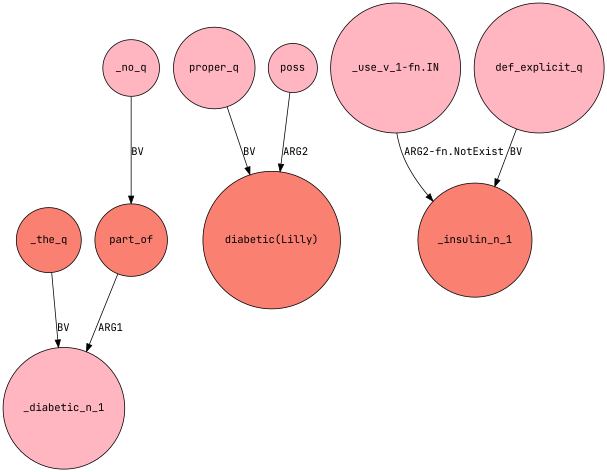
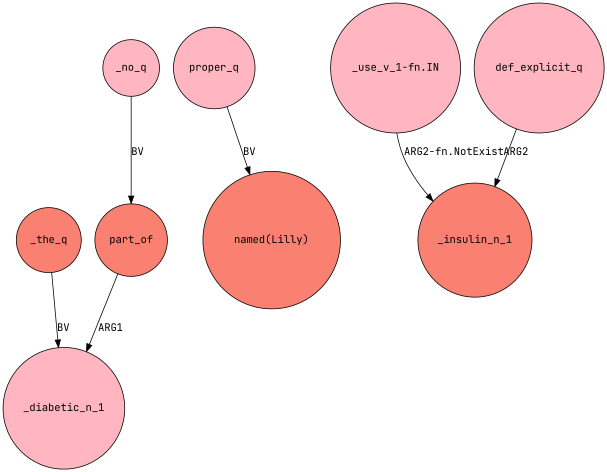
(293, 68) -> none
(516, 152) -> (516, 152)
(272, 240) -> (272, 240)
